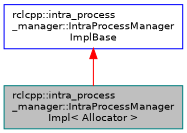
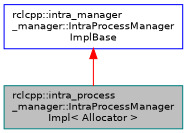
(93, 27) -> (93, 27)
